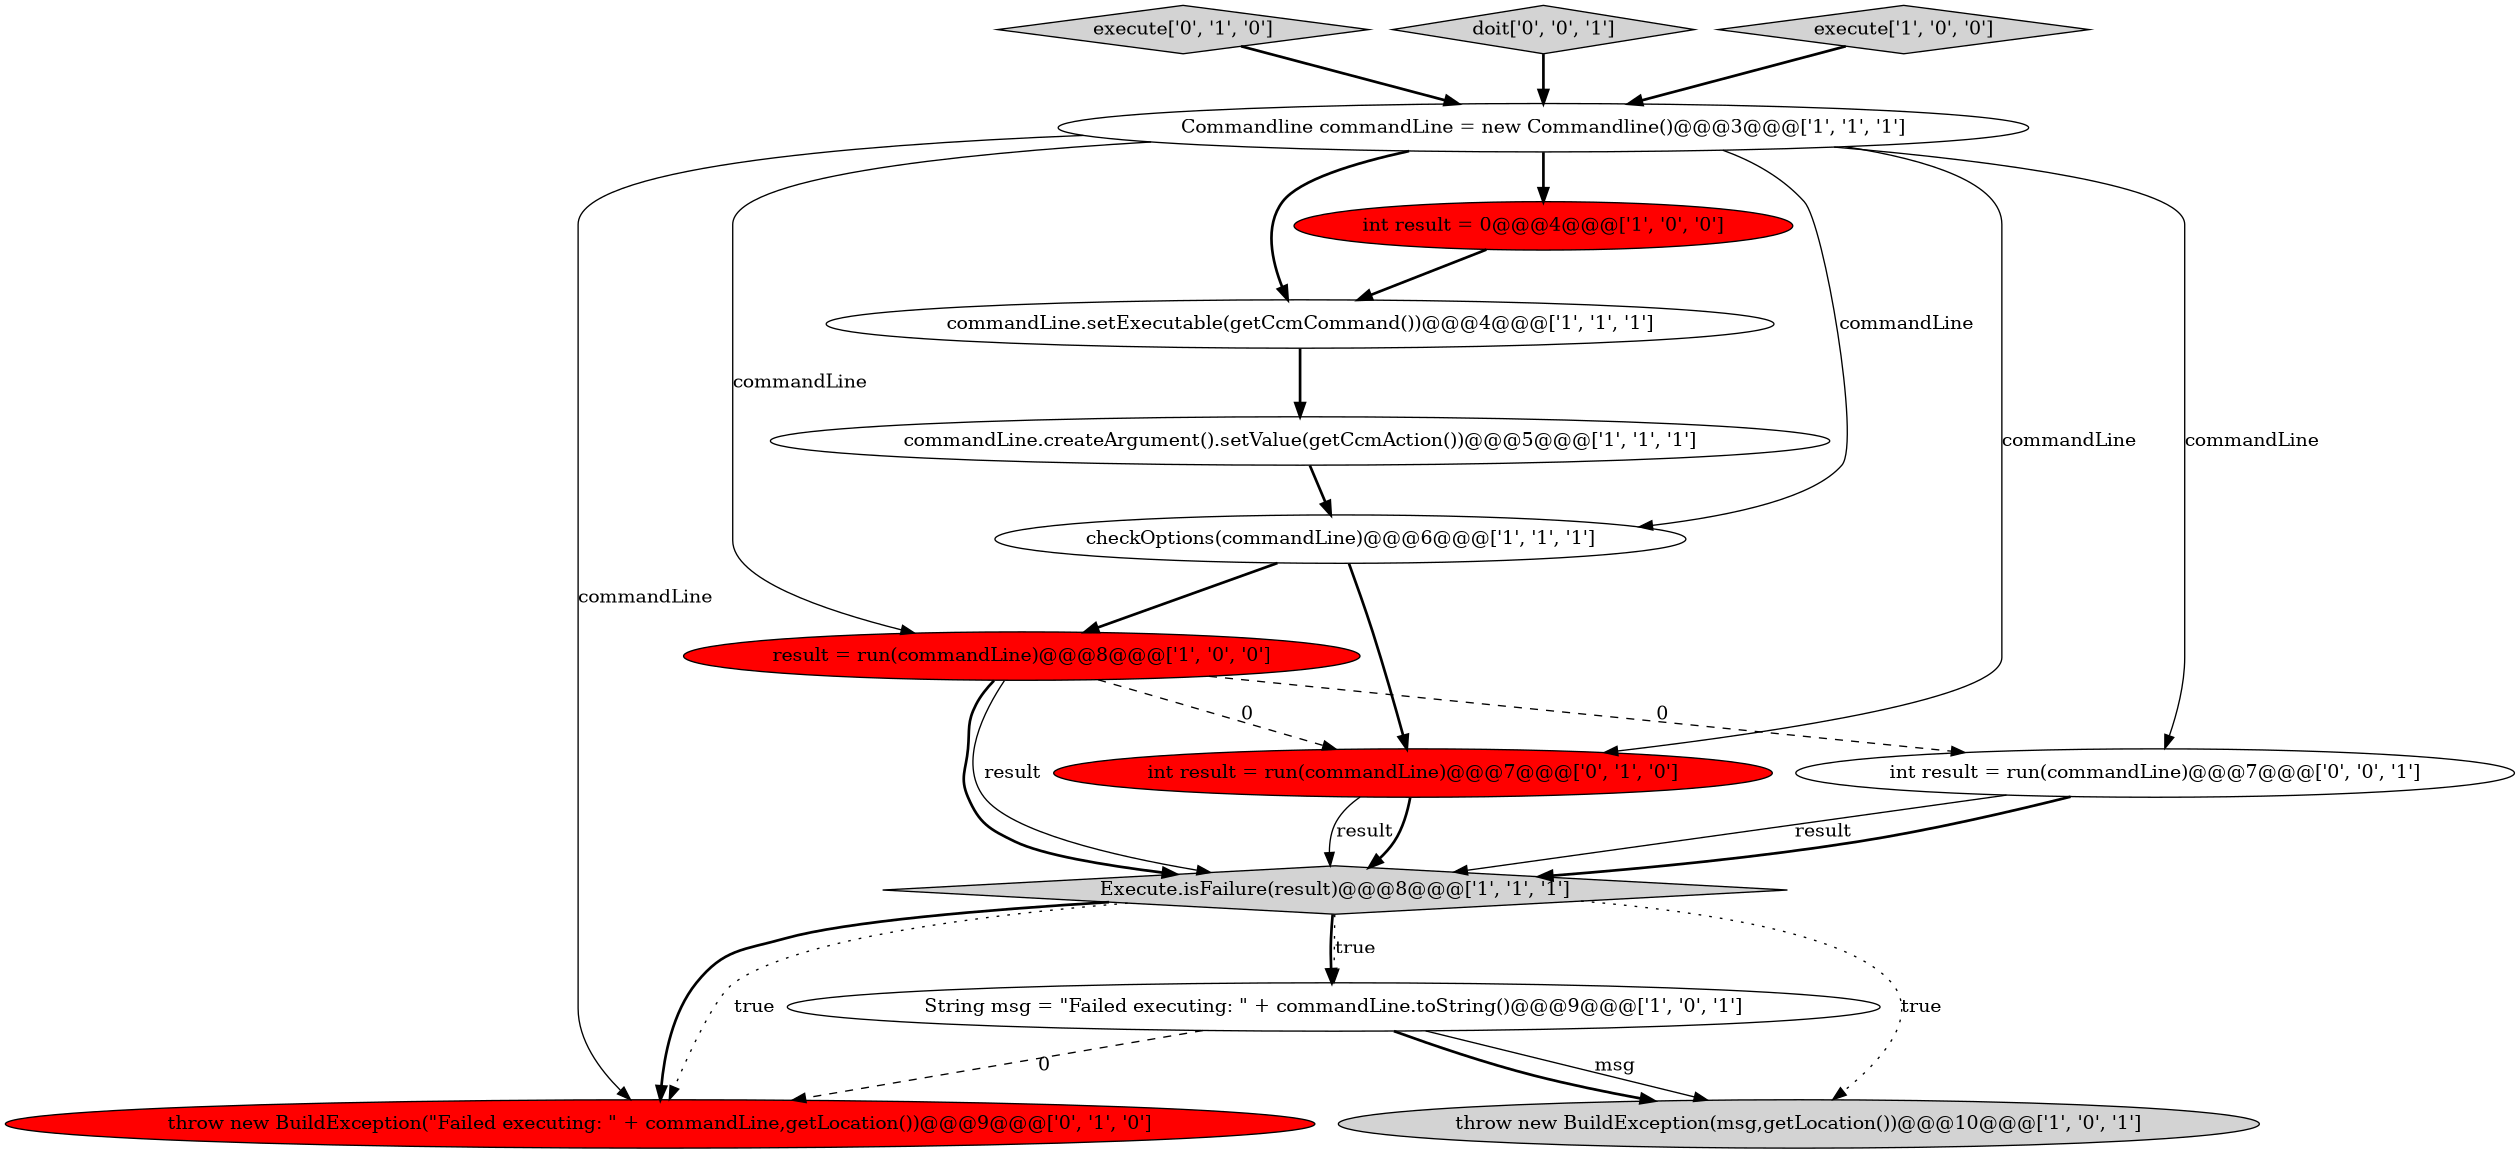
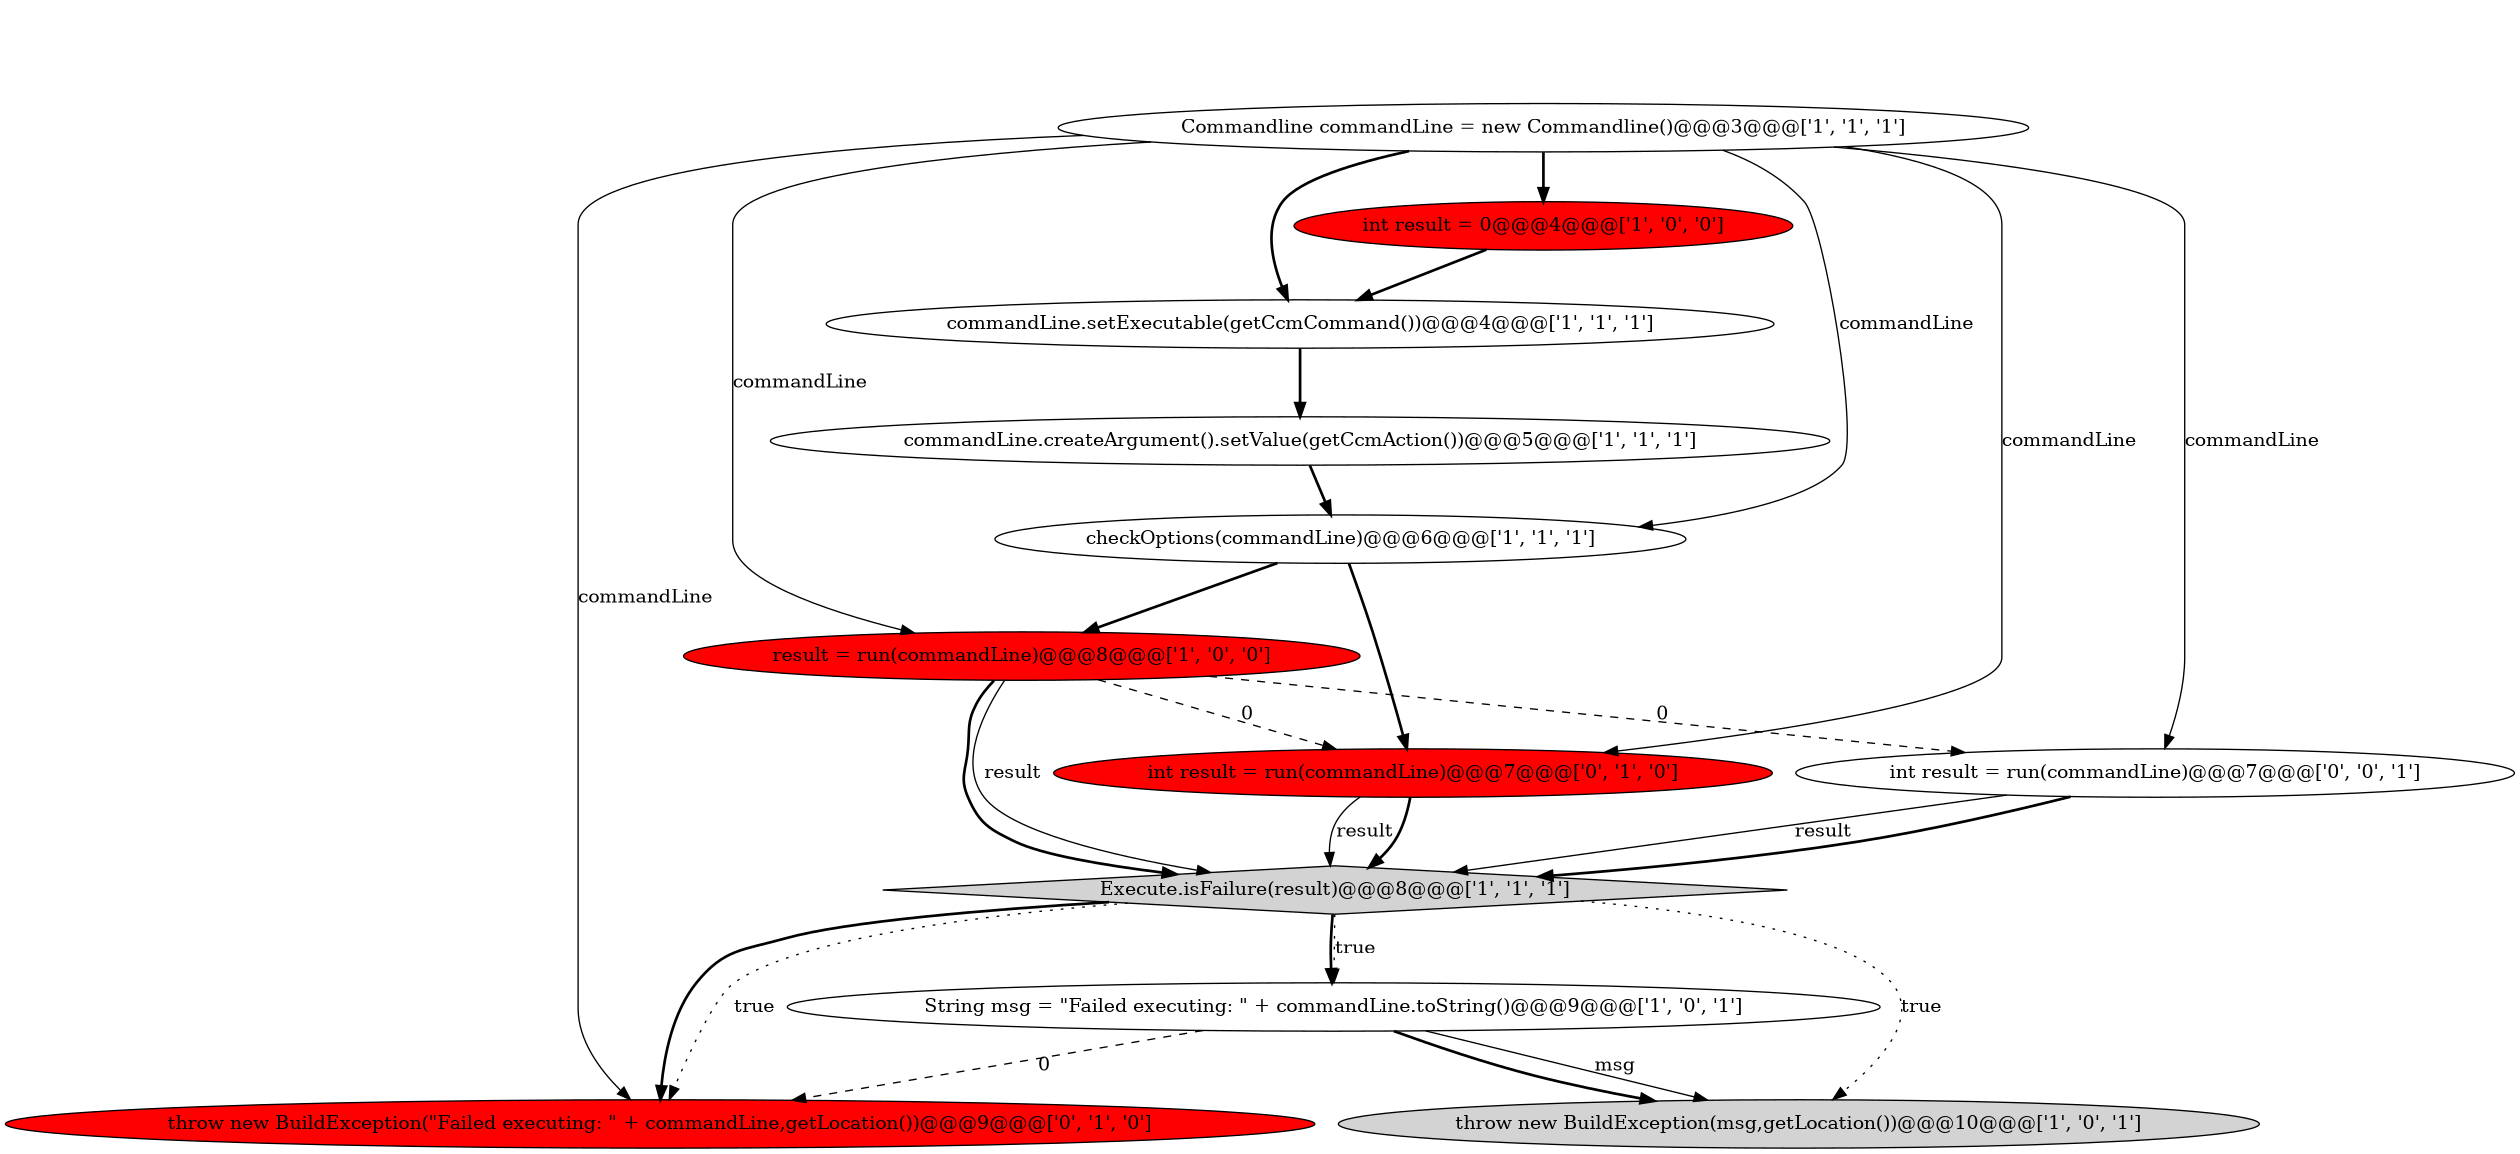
(1183, 30) -> none
(1543, 30) -> none
(1904, 30) -> none
